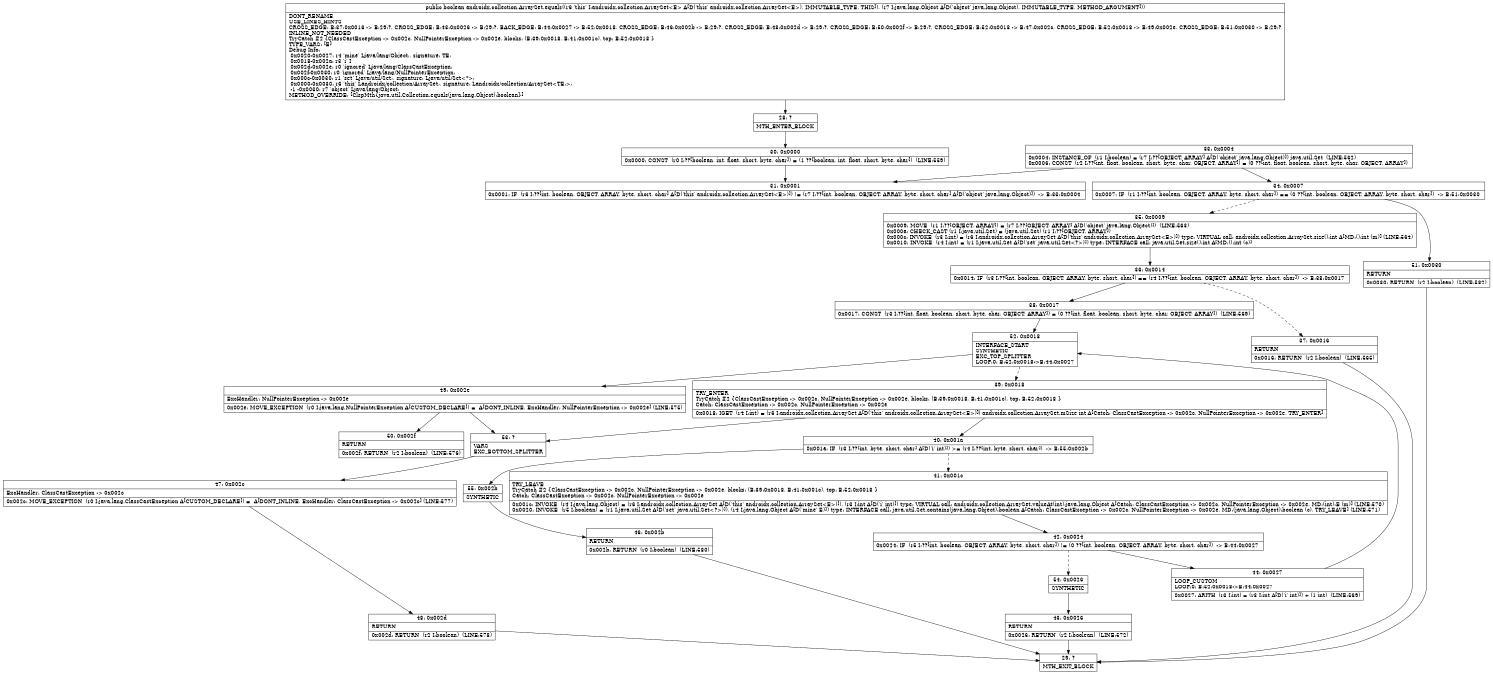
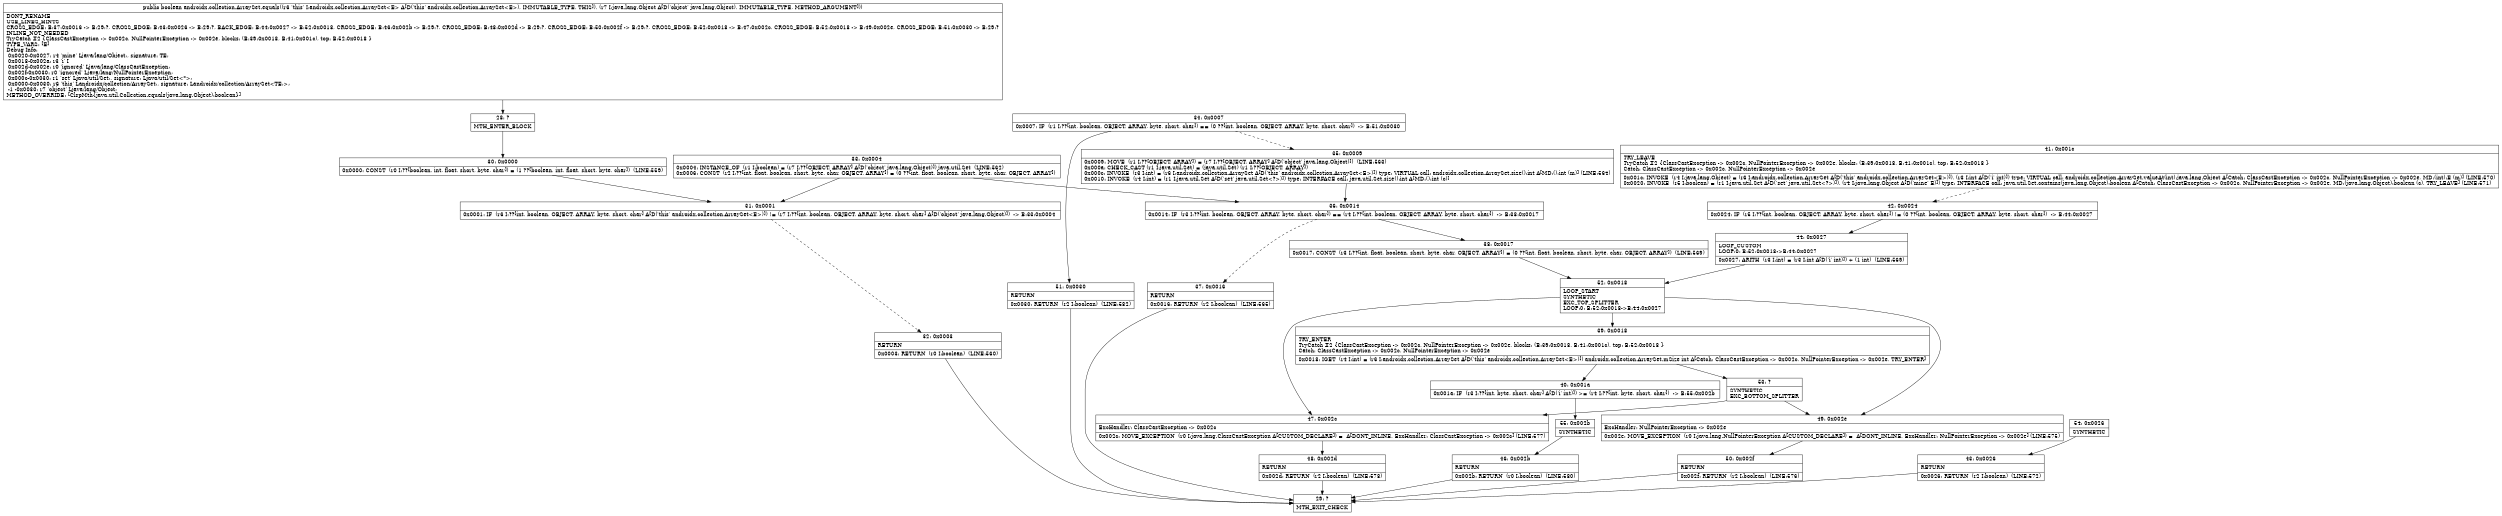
(1255, 174) -> (1104, 191)
none -> (1378, 308)
(1002, 345) -> (1581, 292)
none -> (938, 346)
(1018, 372) -> (1612, 318)
(481, 422) -> (1795, 407)
(481, 446) -> (1746, 391)
(948, 461) -> none
none -> (1516, 487)
(1023, 523) -> (1960, 194)
(1068, 561) -> none
(1068, 667) -> (1322, 508)
